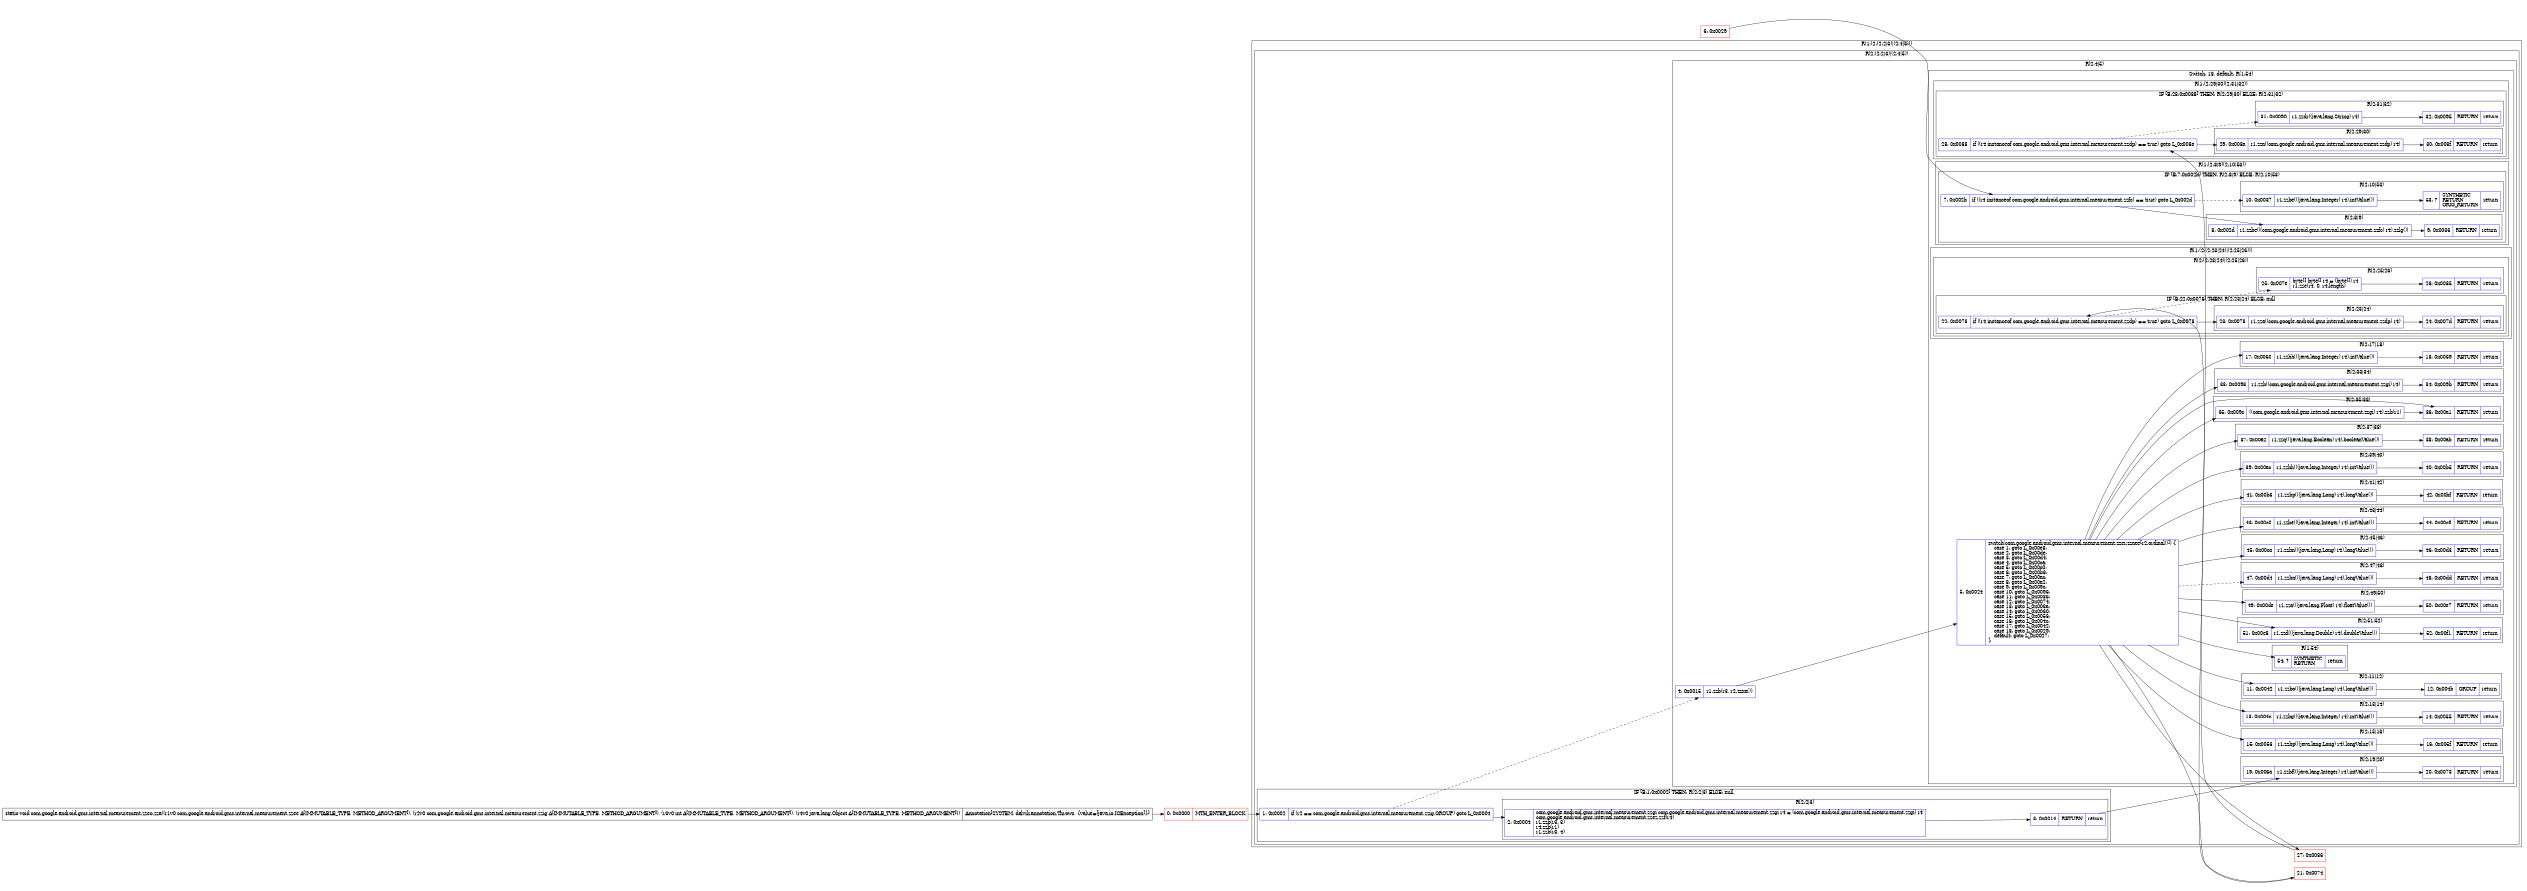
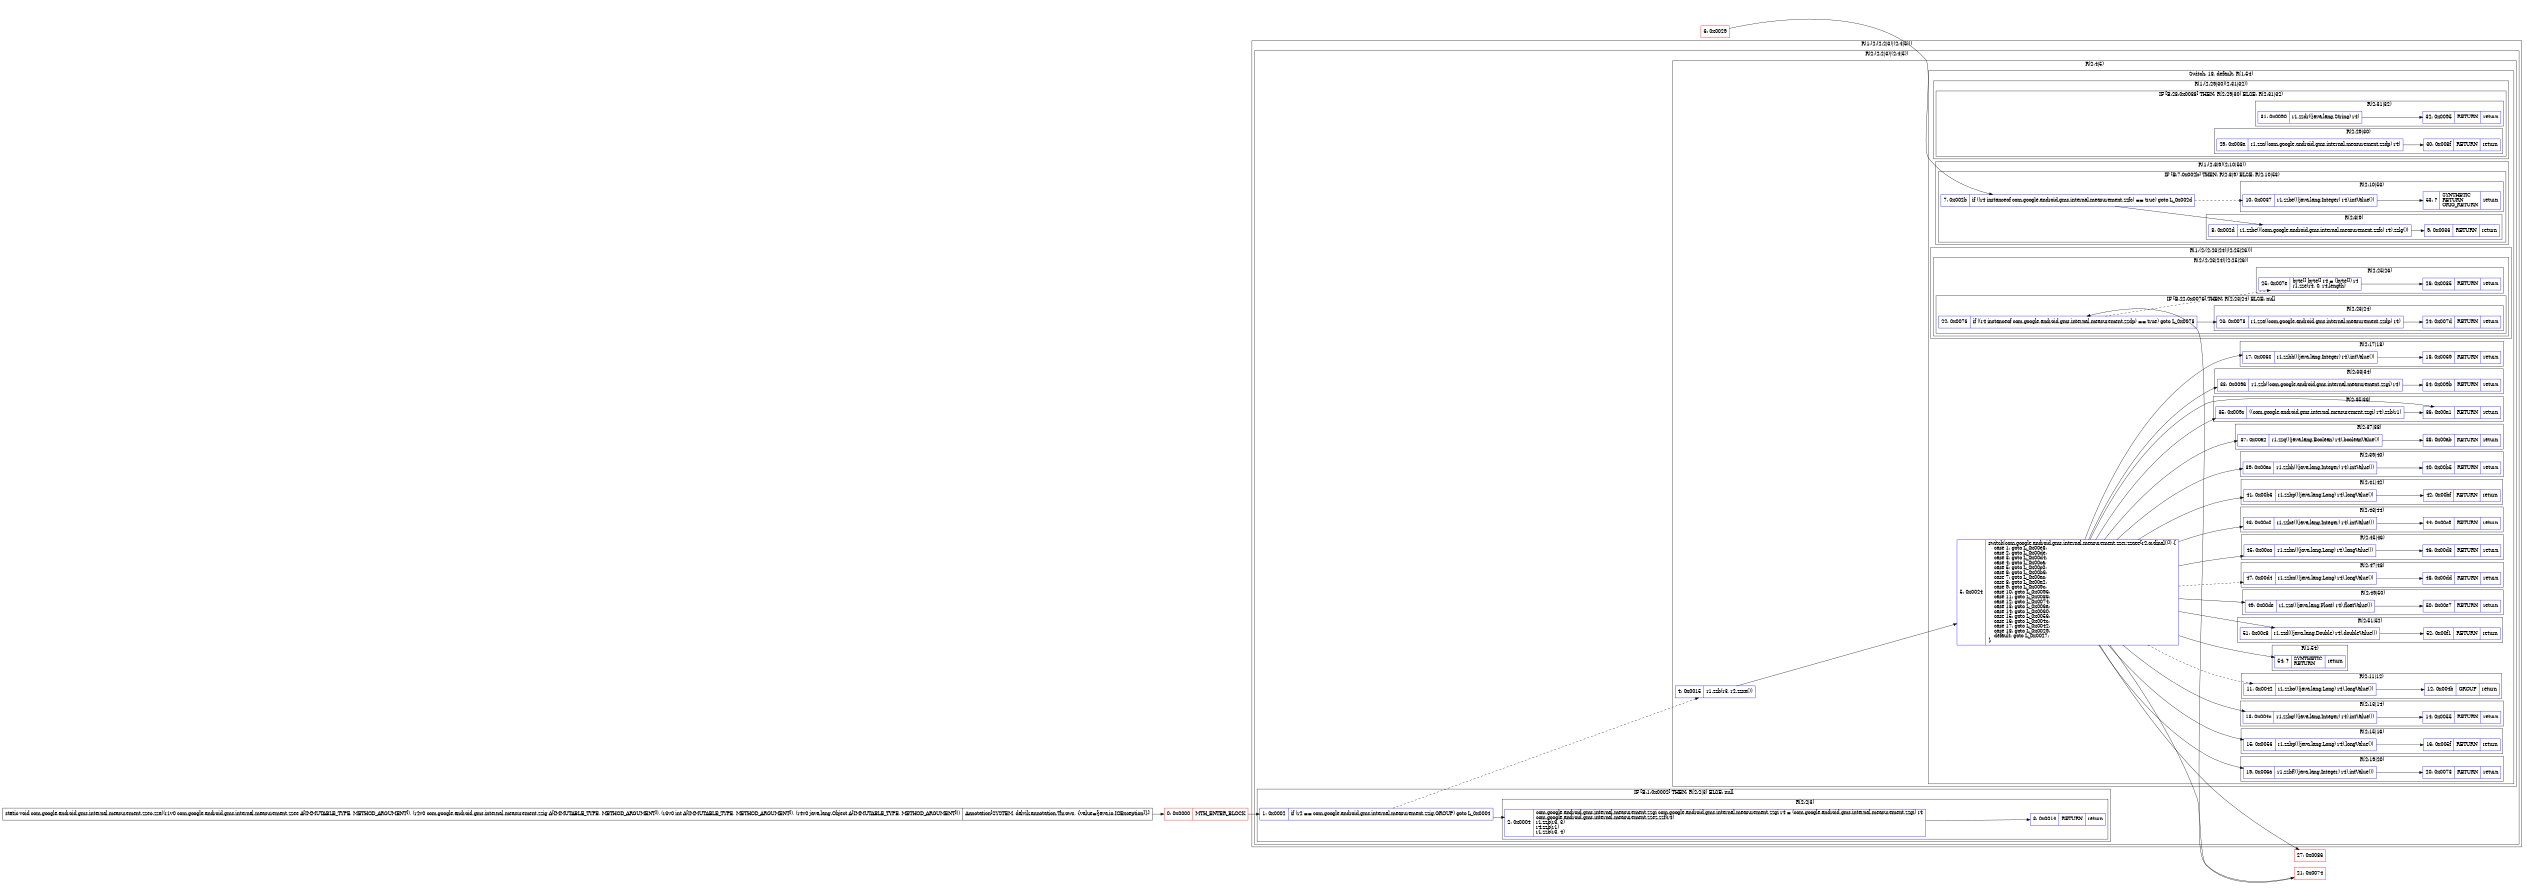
(2068, 145) -> none
(2197, 669) -> (2197, 669)
(2187, 796) -> (2152, 712)
